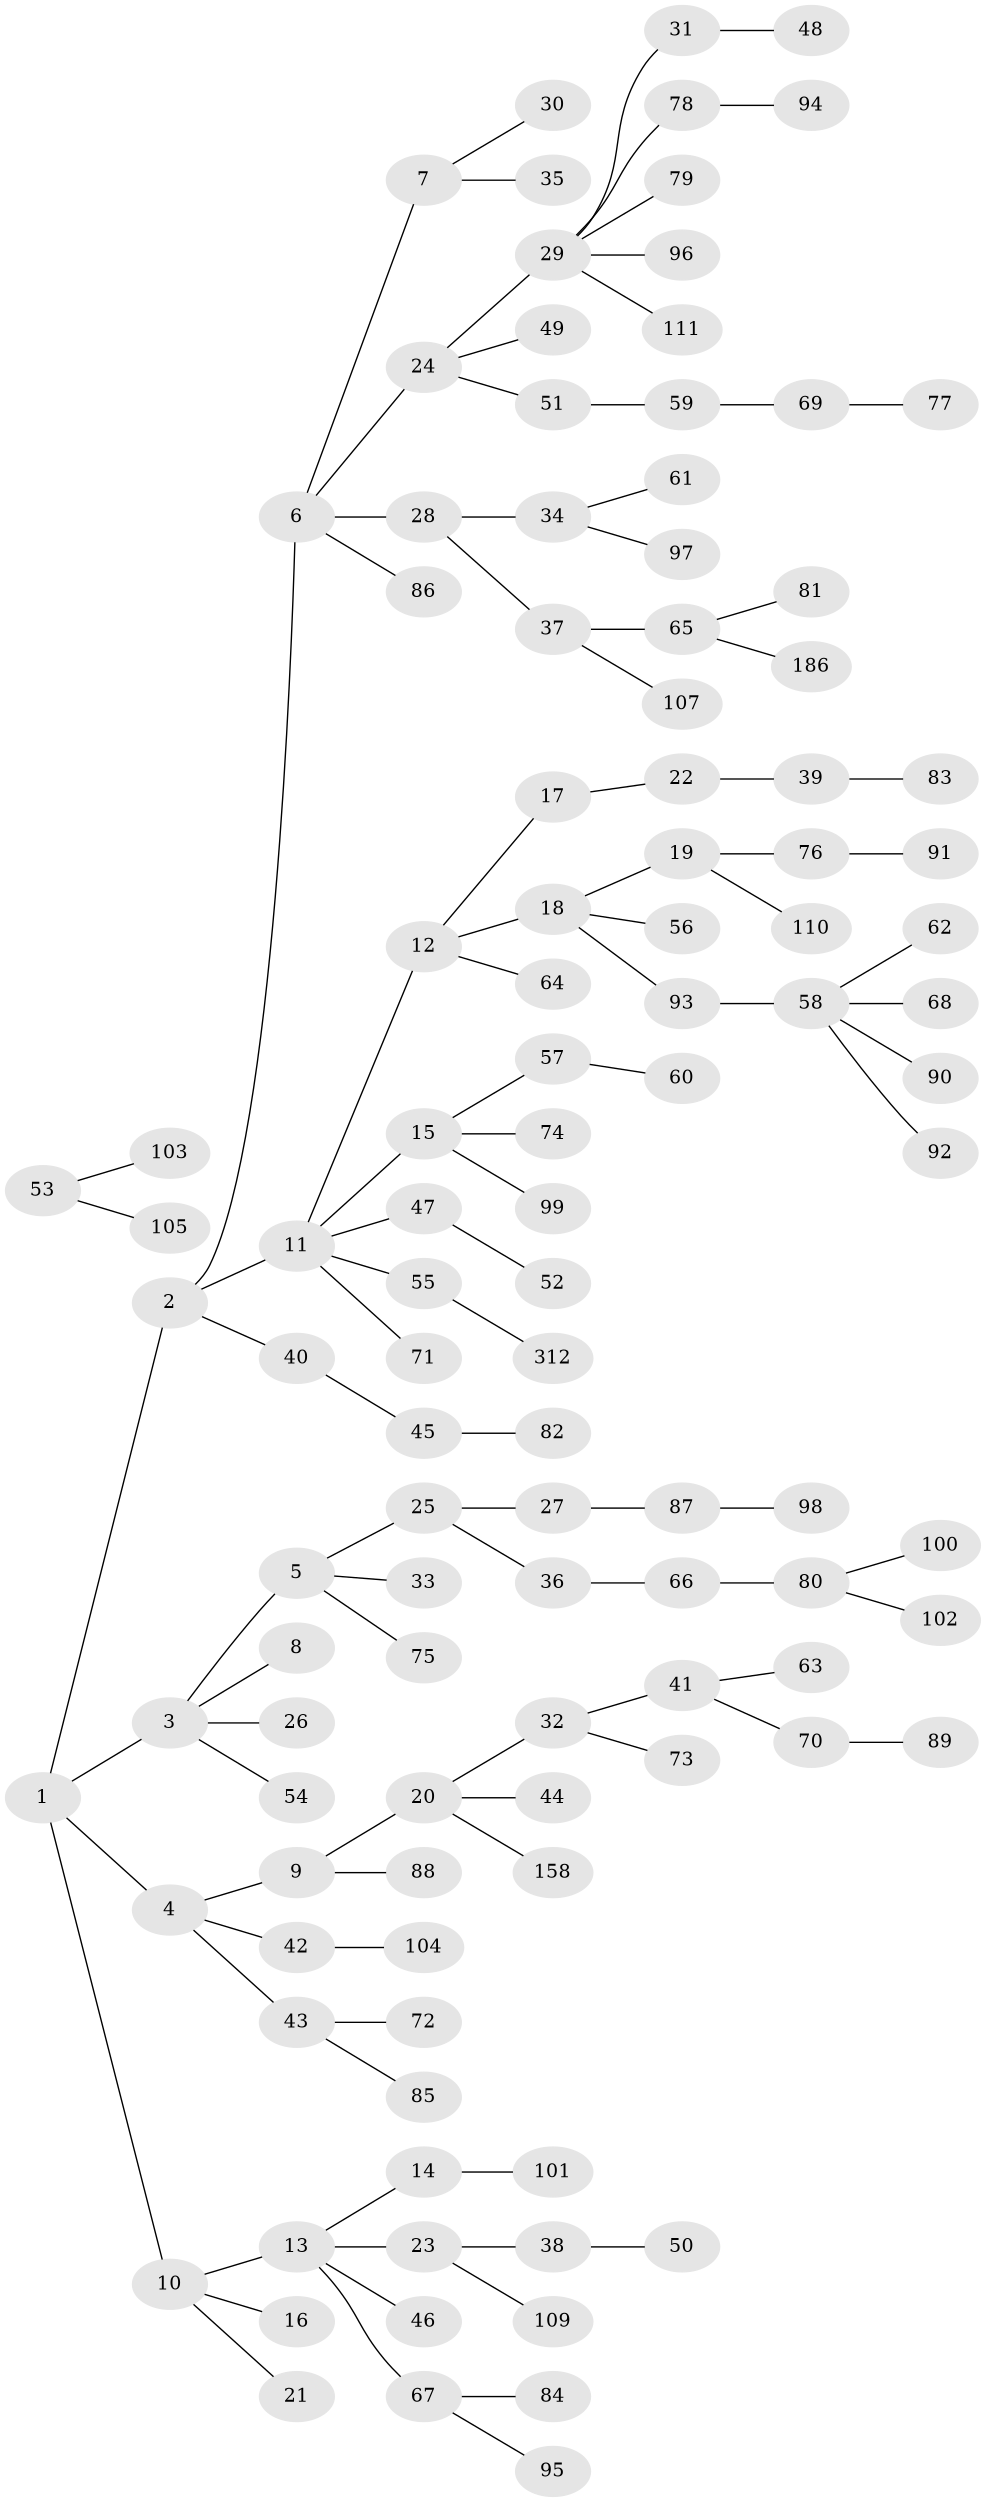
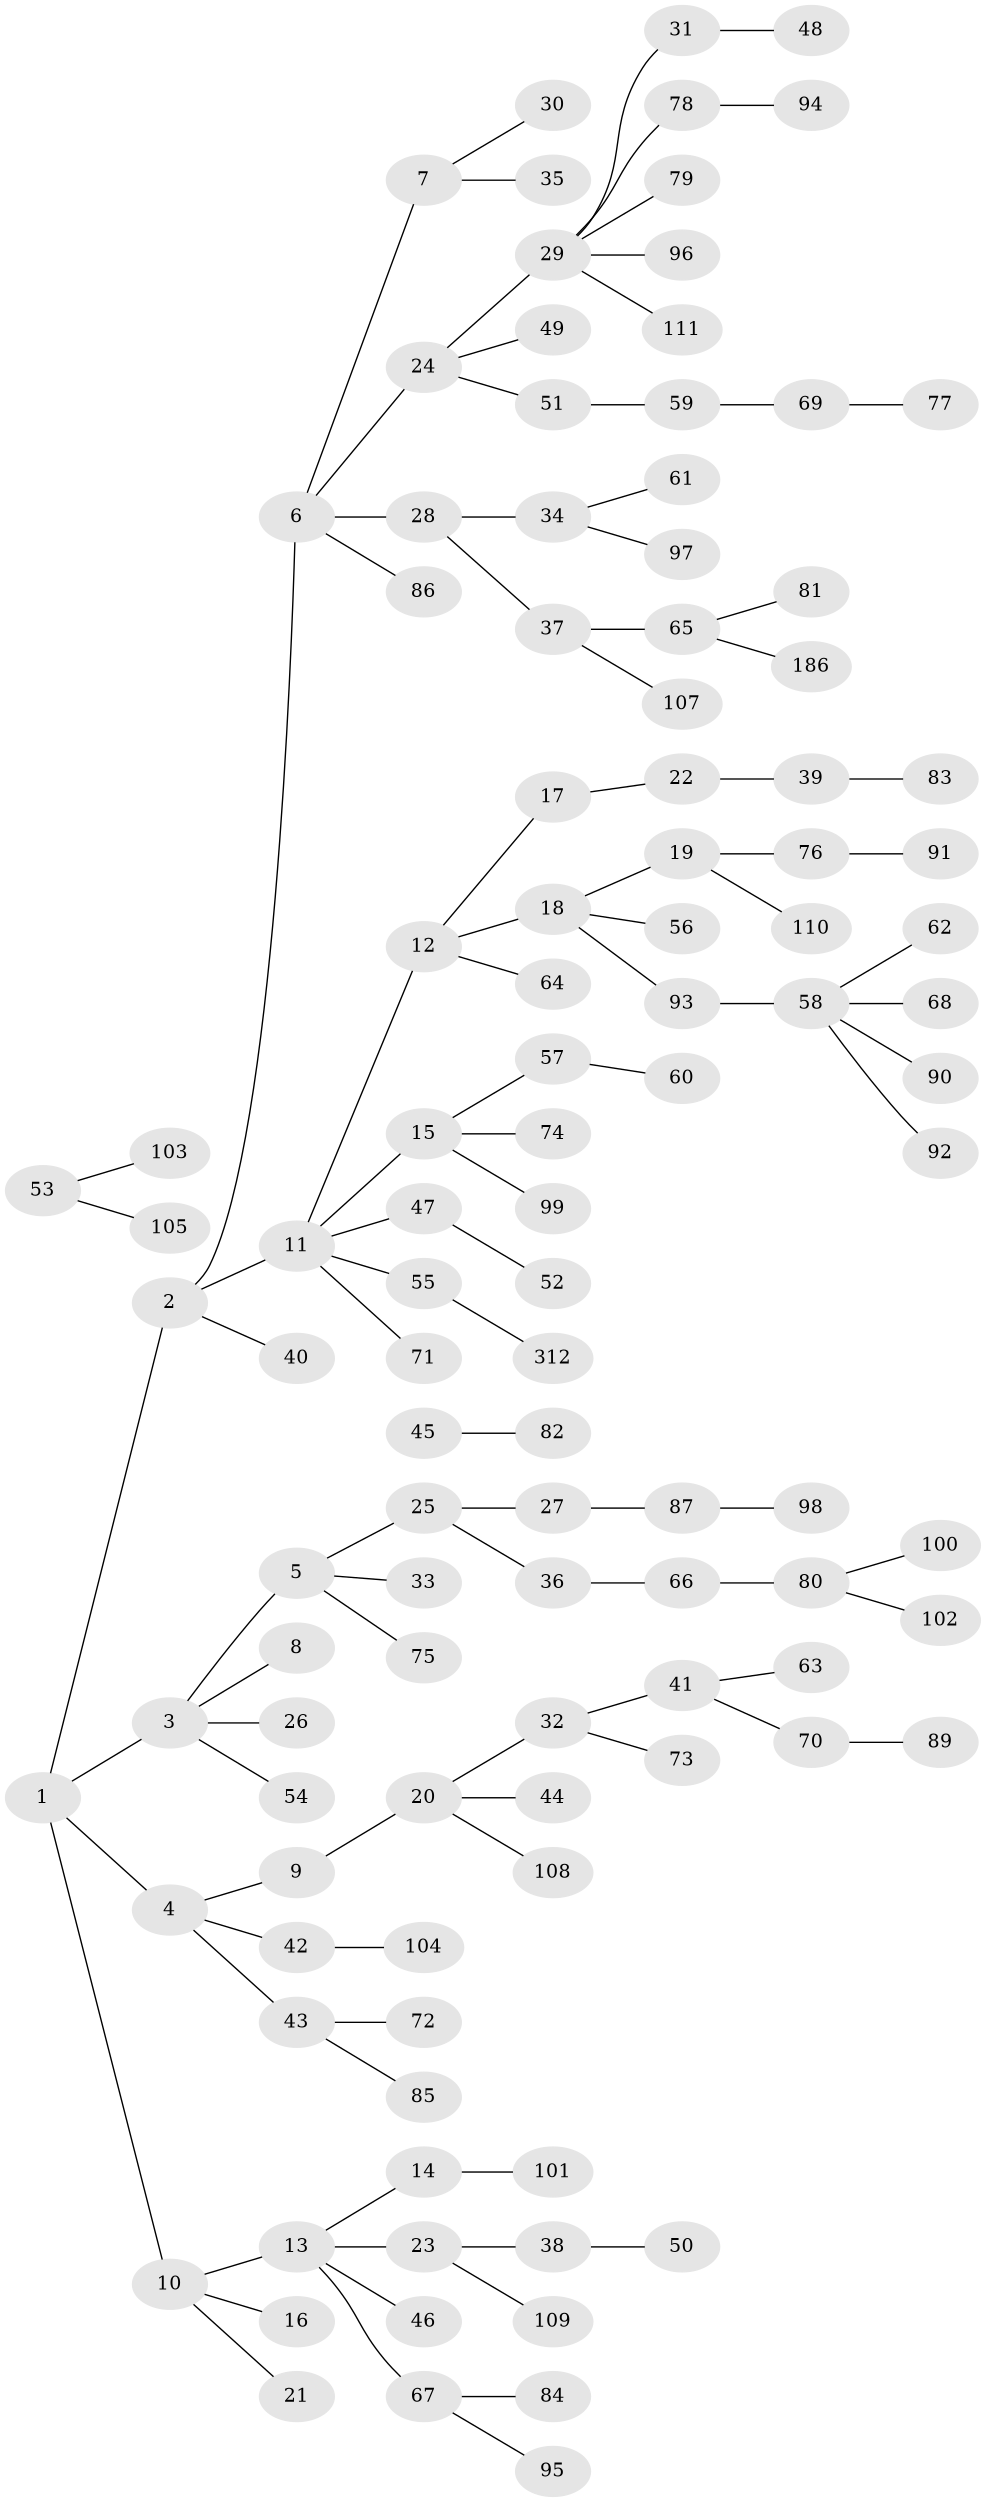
(361, 1396) -> none
(424, 1873) -> none
(553, 1873) -> (553, 1873)
